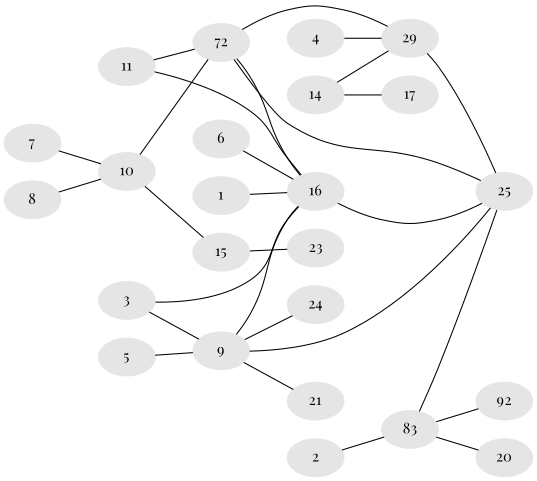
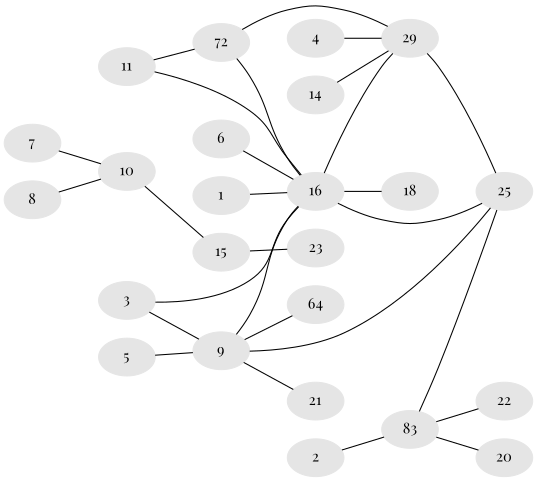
(410, 95) -> none
(174, 107) -> none
none -> (354, 111)
(342, 146) -> none
none -> (410, 191)
(316, 305) -> (316, 305)
(504, 401) -> (504, 401)
